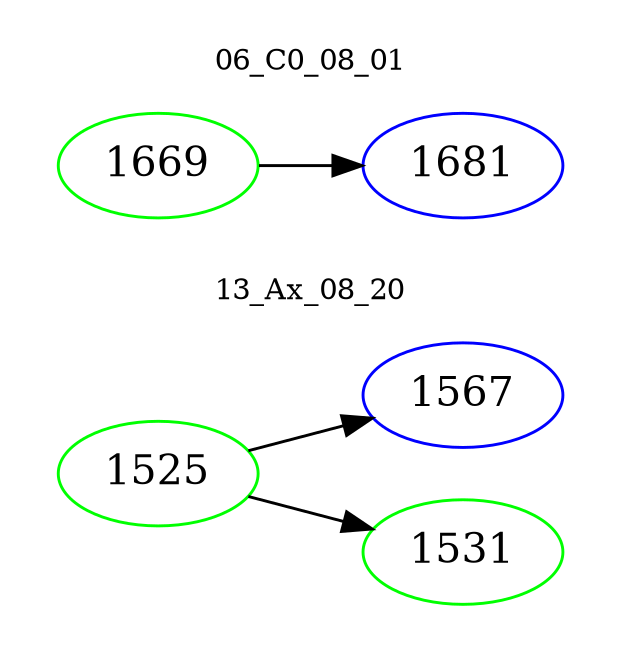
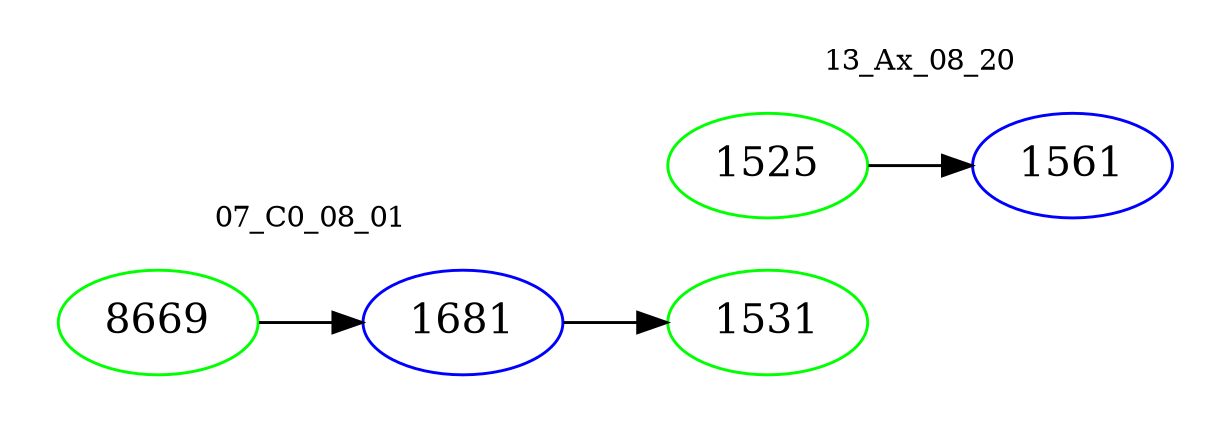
(311, 62) -> (311, 219)
(158, 166) -> (158, 323)
(463, 395) -> (1073, 166)
(296, 509) -> (604, 323)
